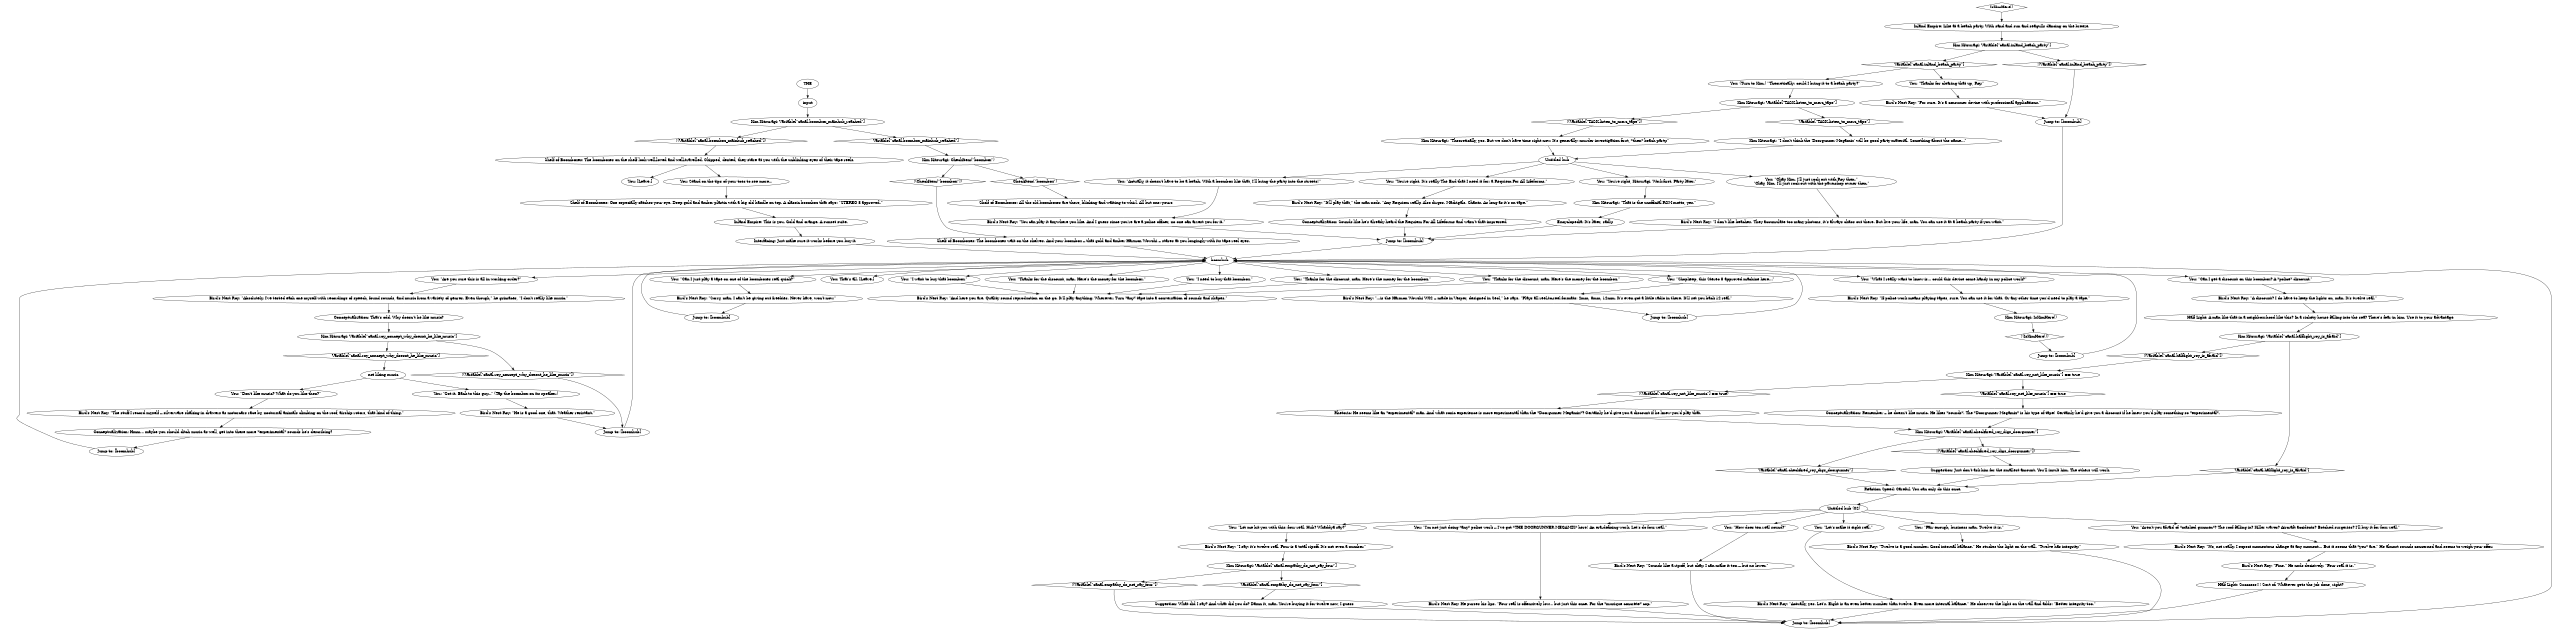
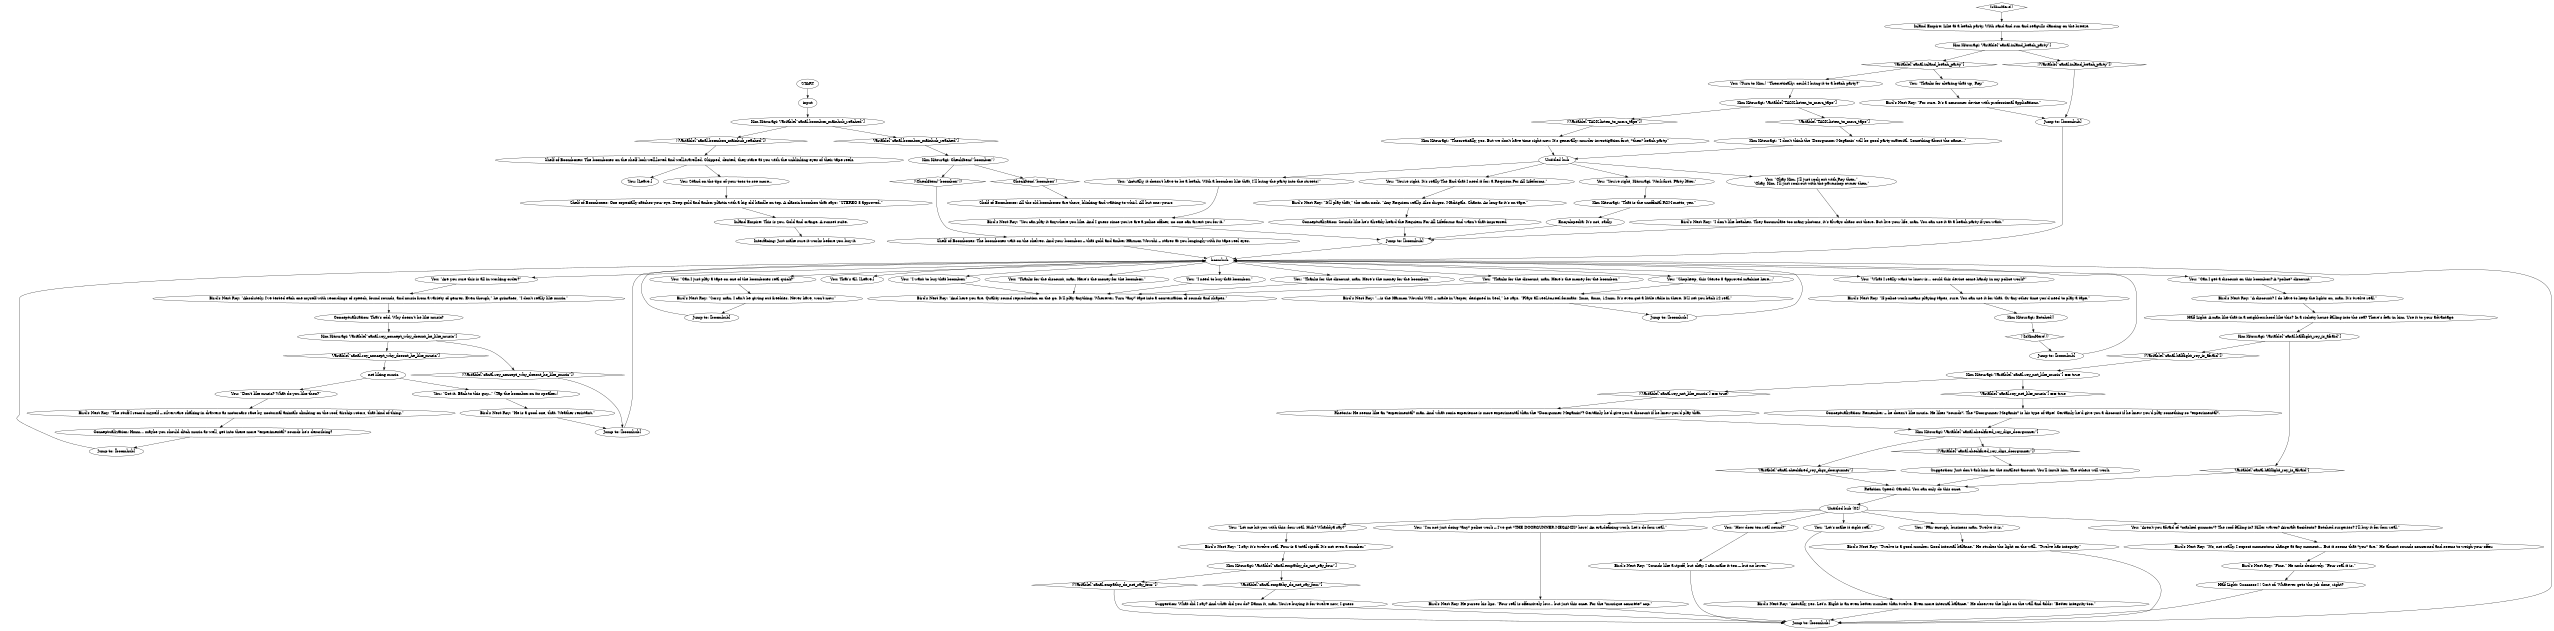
(808, 84) -> (808, 84)
(1585, 222) -> (1585, 222)
(1030, 253) -> none
(2031, 318) -> (2031, 318)
